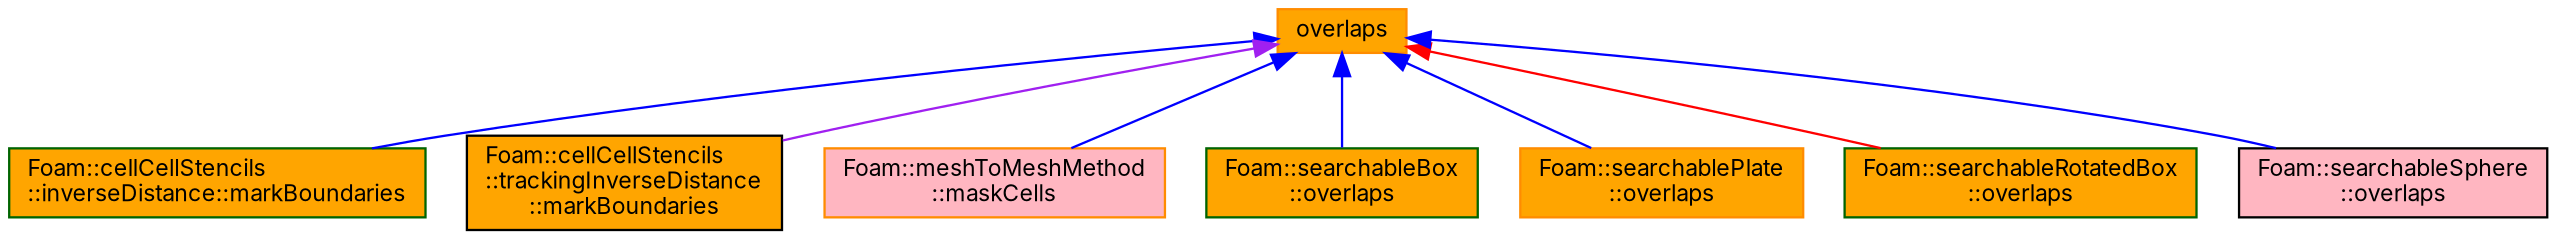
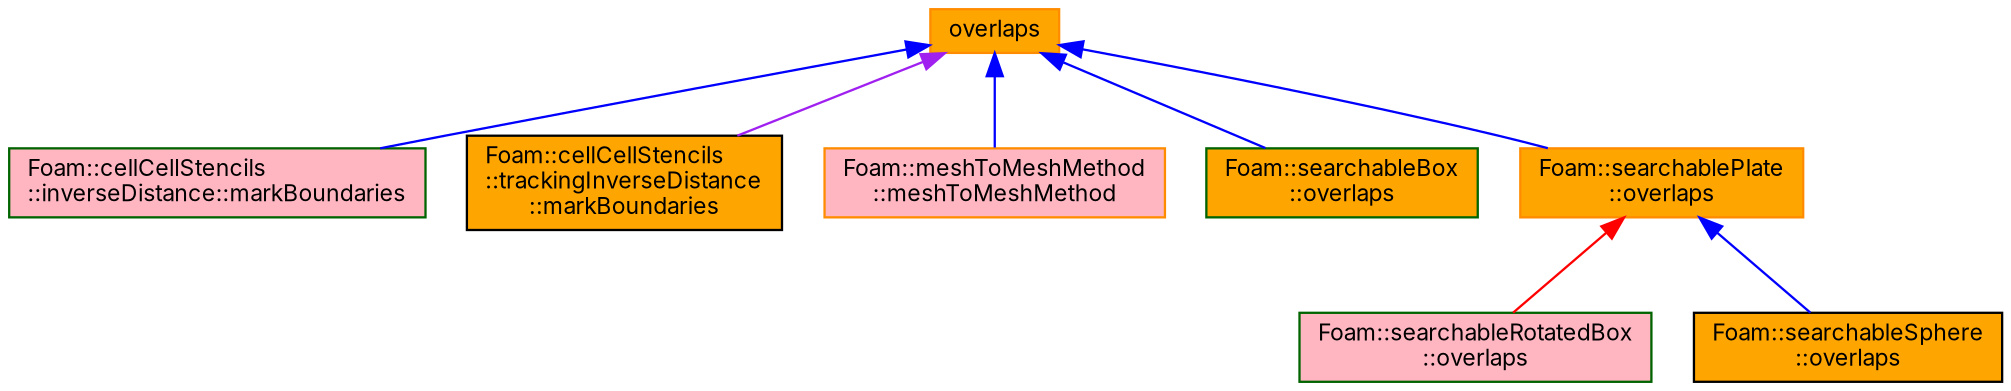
(1855, 82) -> (1764, 273)
(1655, 99) -> (1560, 273)
(217, 183) -> (217, 183)
(995, 183) -> (995, 183)
(2021, 183) -> (1475, 347)
(2393, 183) -> (1848, 347)
